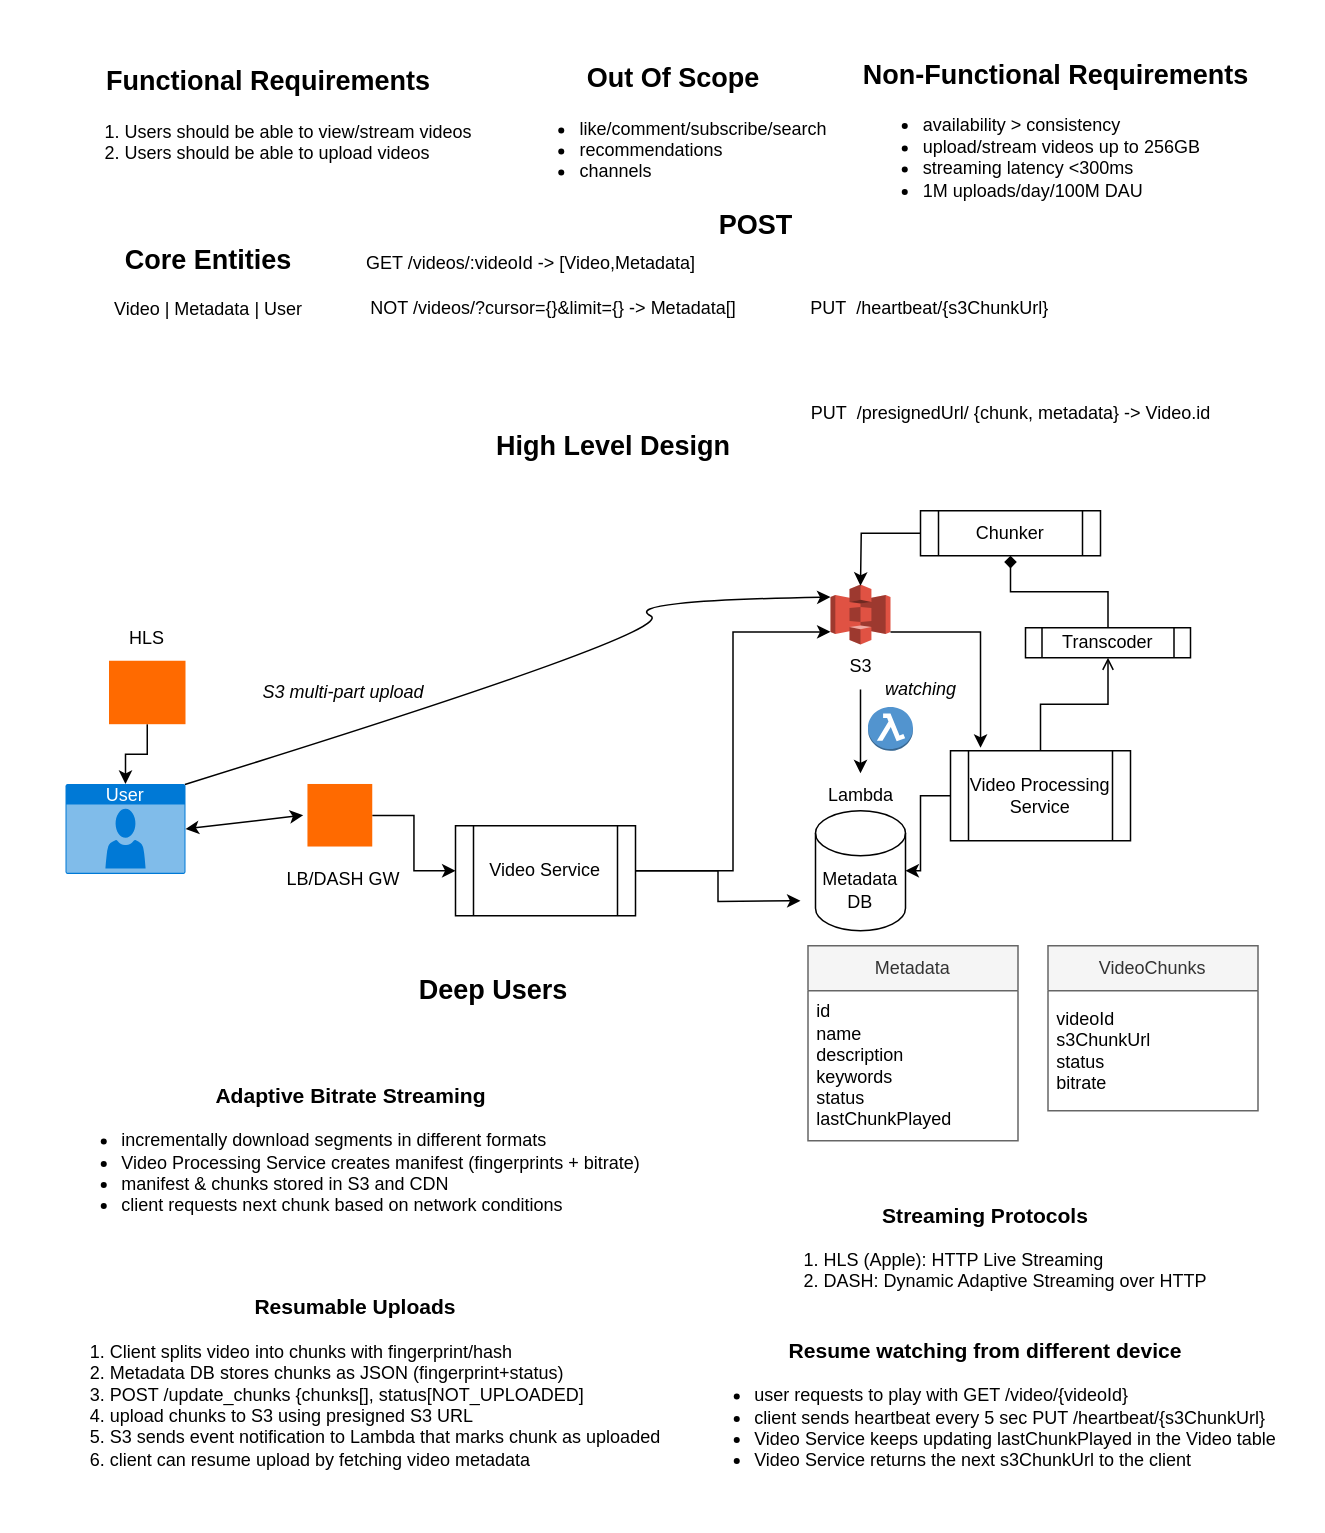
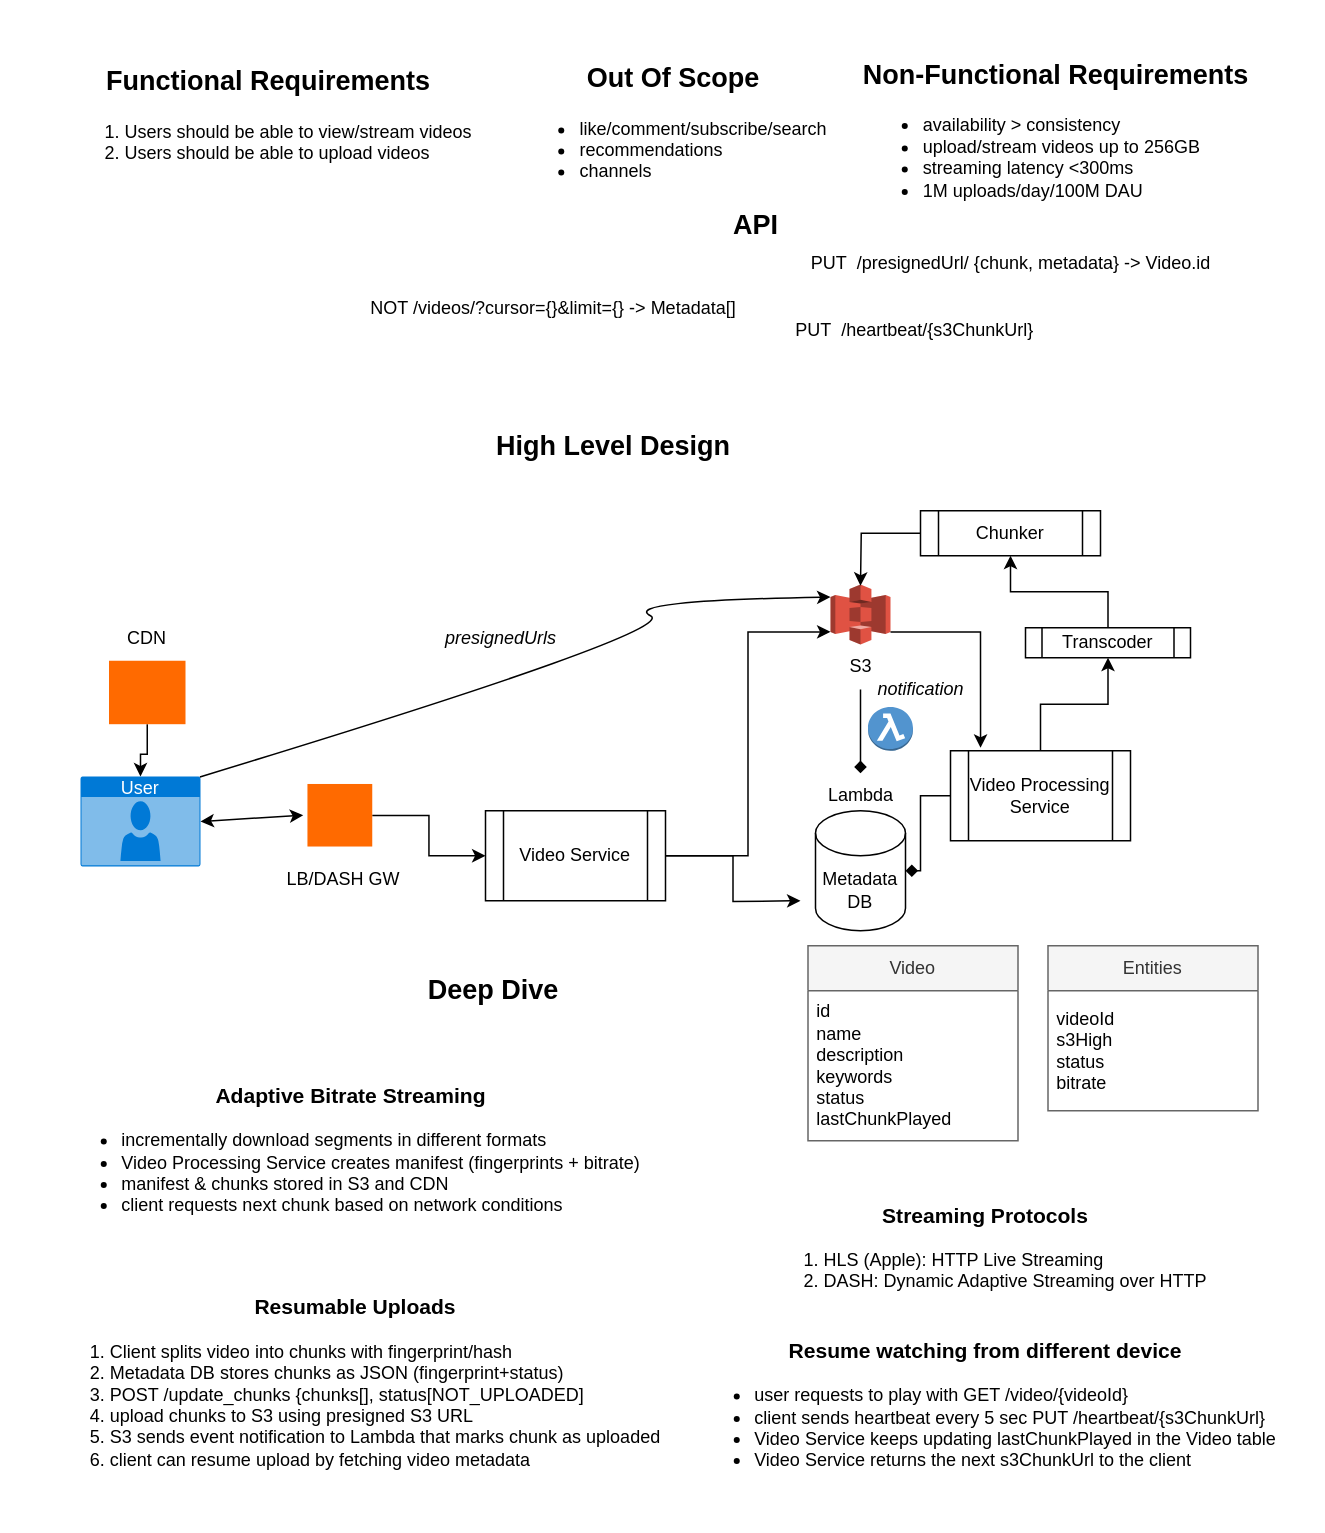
(756, 226) -> (756, 226)
(530, 263) -> none
(208, 271) -> none
(943, 308) -> (928, 331)
(1010, 413) -> (1010, 263)
(1010, 568) -> (1010, 567)
(147, 638) -> (147, 638)
none -> (500, 638)
(1108, 666) -> (1108, 669)
(921, 689) -> (921, 689)
(342, 692) -> none
(860, 761) -> (860, 760)
(125, 829) -> (140, 821)
(920, 866) -> (920, 866)
(545, 871) -> (575, 856)
(913, 968) -> (913, 968)
(1153, 968) -> (1153, 968)
(494, 991) -> (494, 991)
(1105, 1051) -> (1090, 1051)
